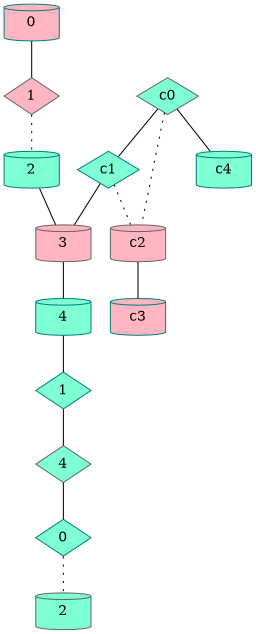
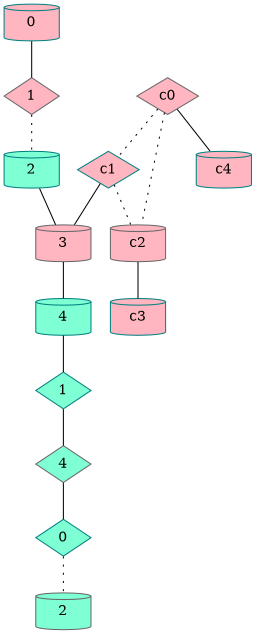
(168, 96) -> (168, 96)
(138, 133) -> (138, 133)
(108, 170) -> (108, 170)
(224, 170) -> (224, 170)
